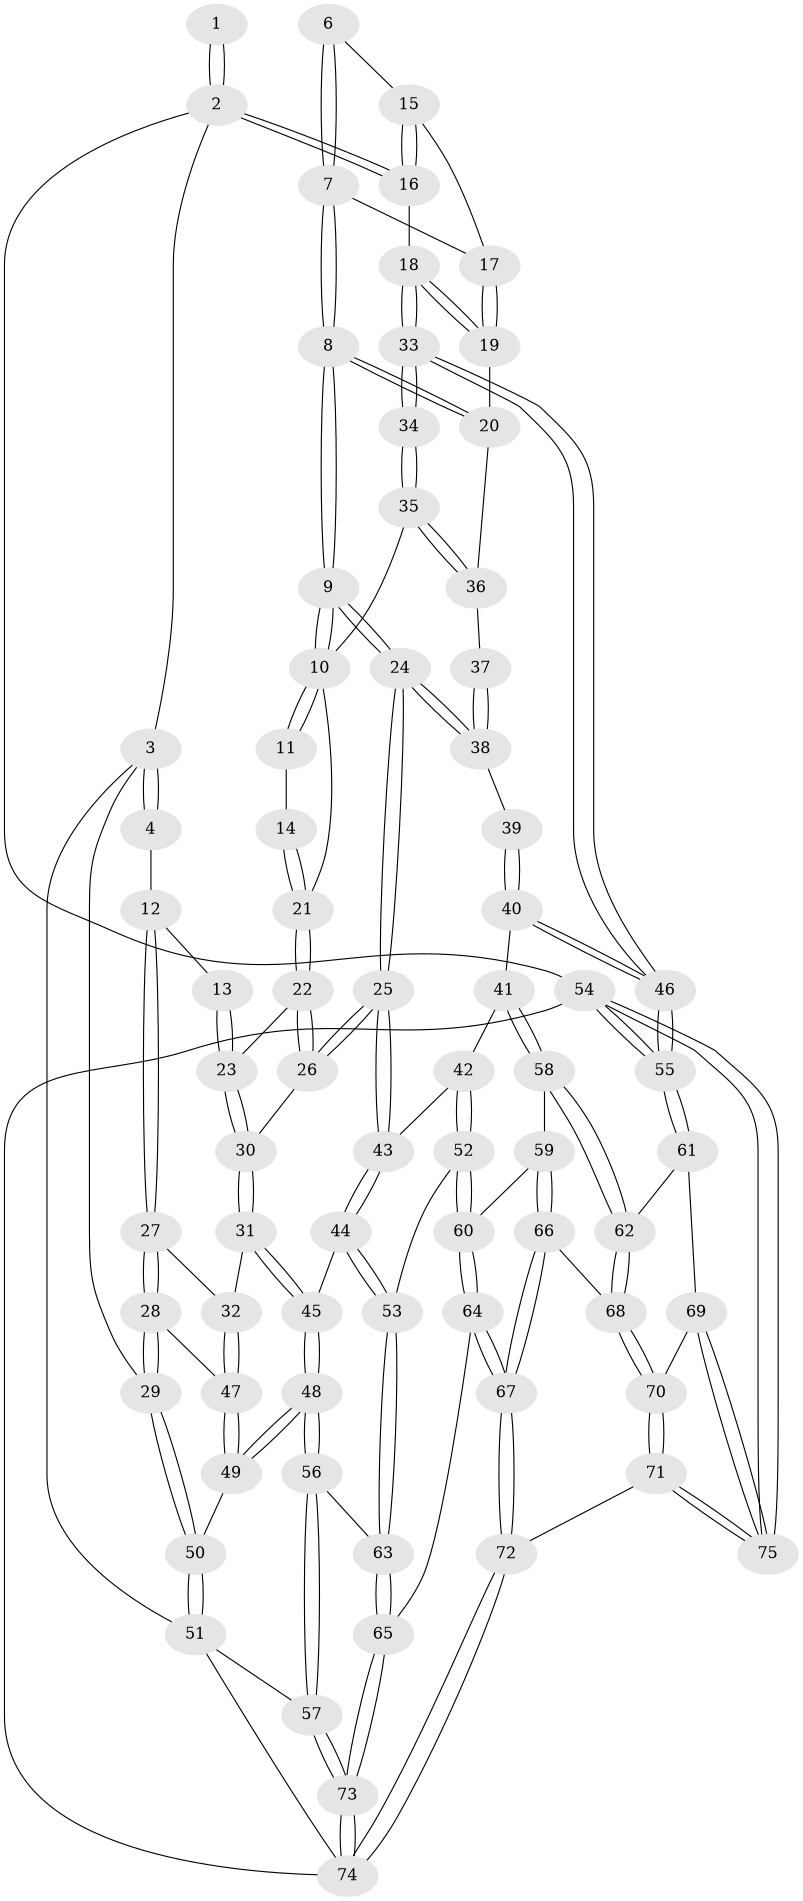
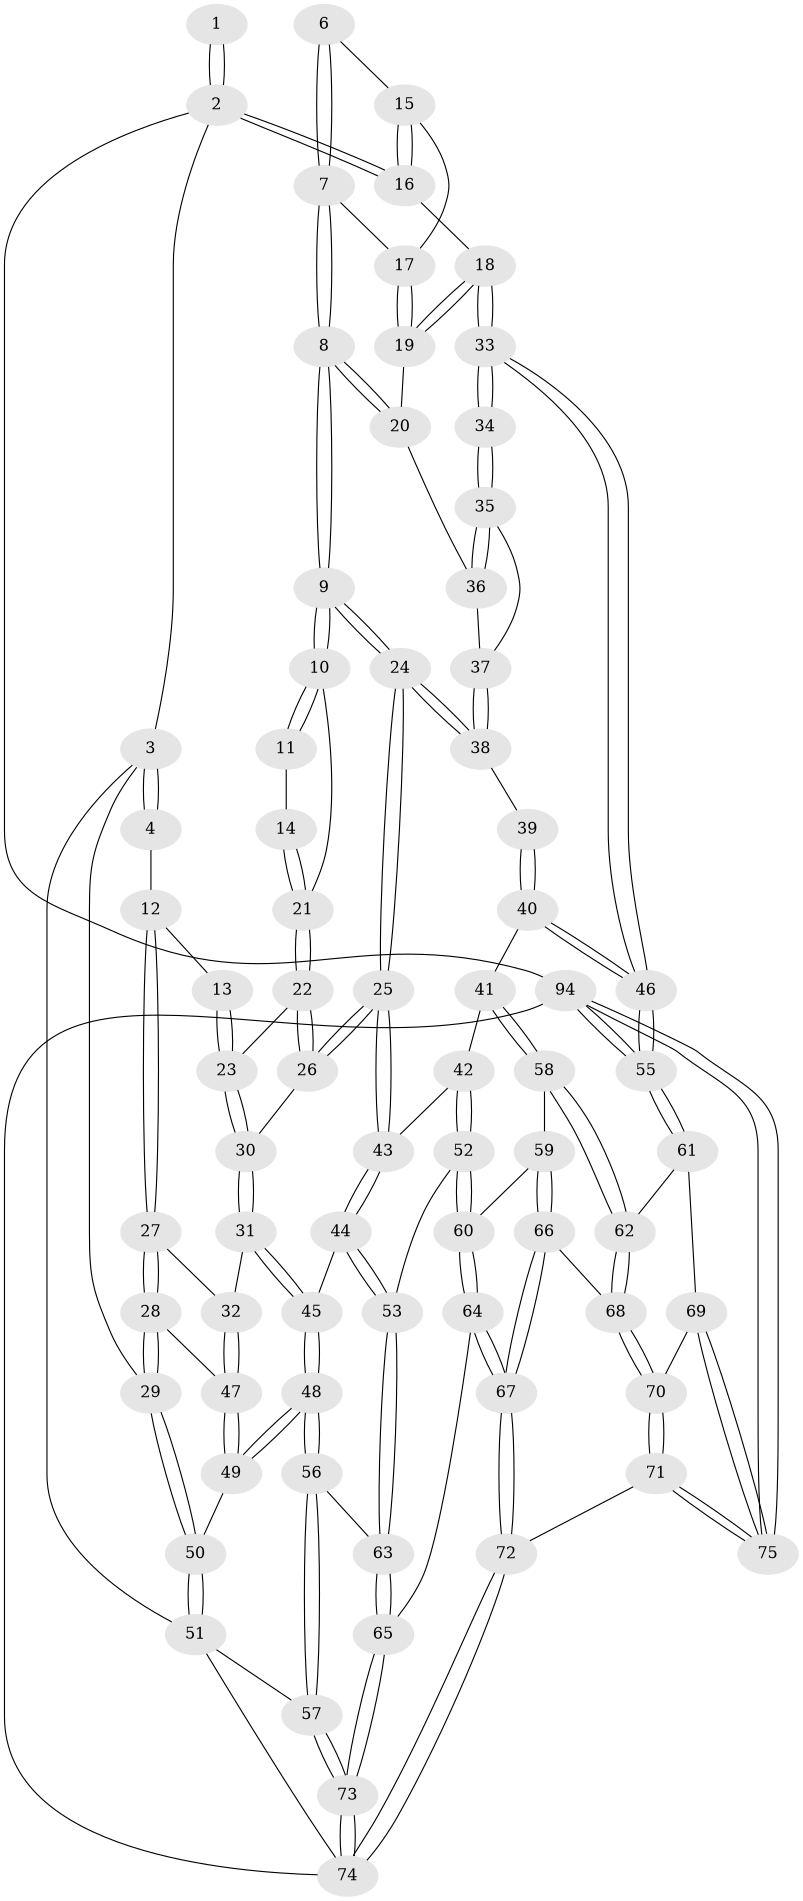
(377, 593) -> (520, 589)
(585, 991) -> (566, 991)
